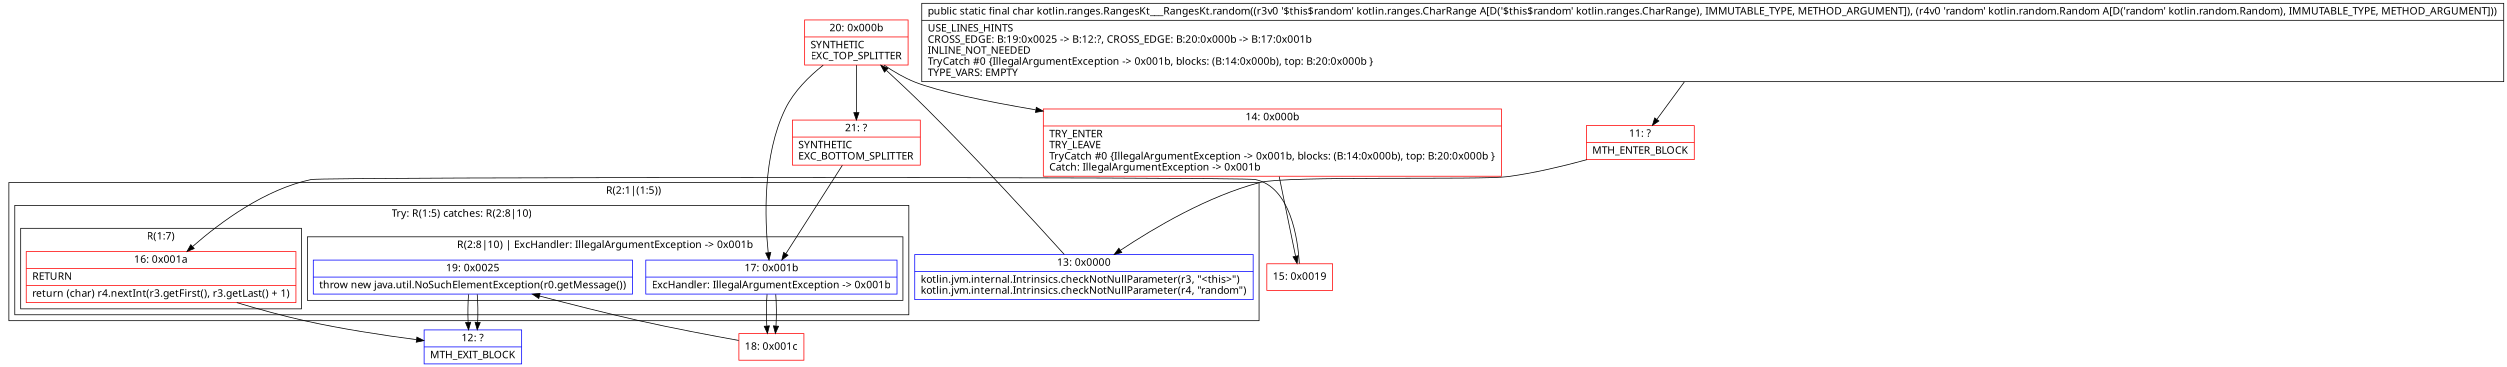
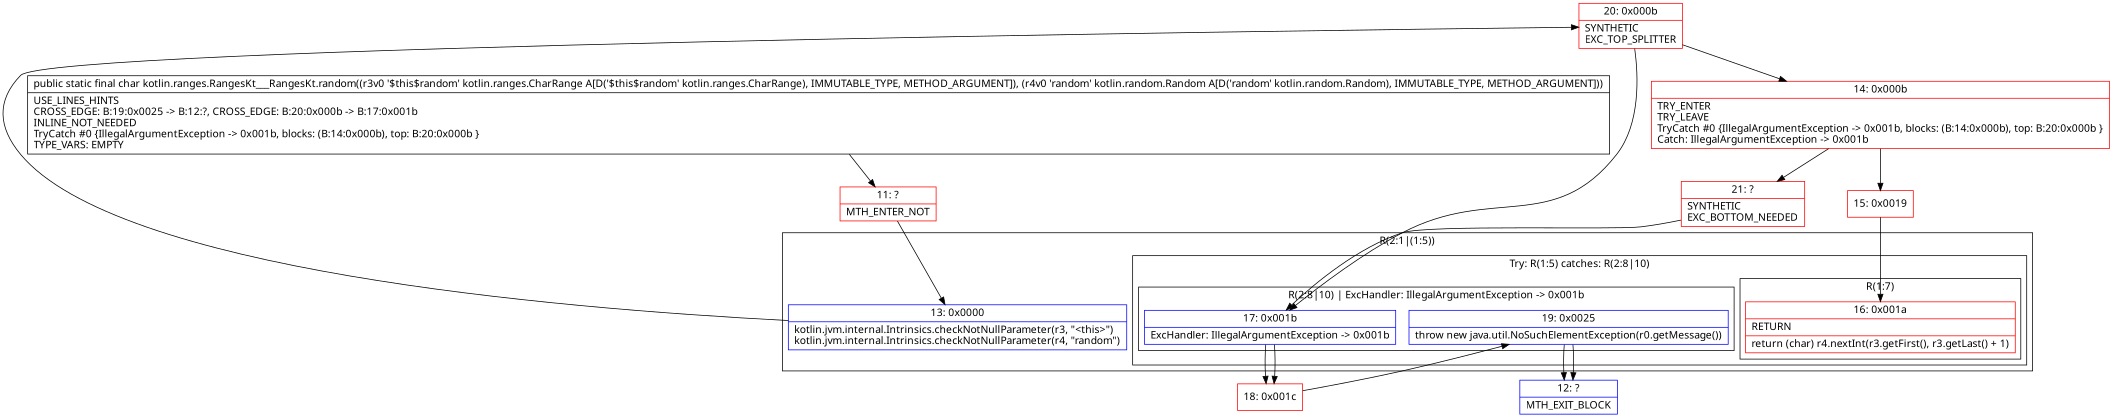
(856, 89) -> (1806, 163)
(1640, 151) -> (888, 212)
(856, 156) -> (1743, 218)
(326, 325) -> none
